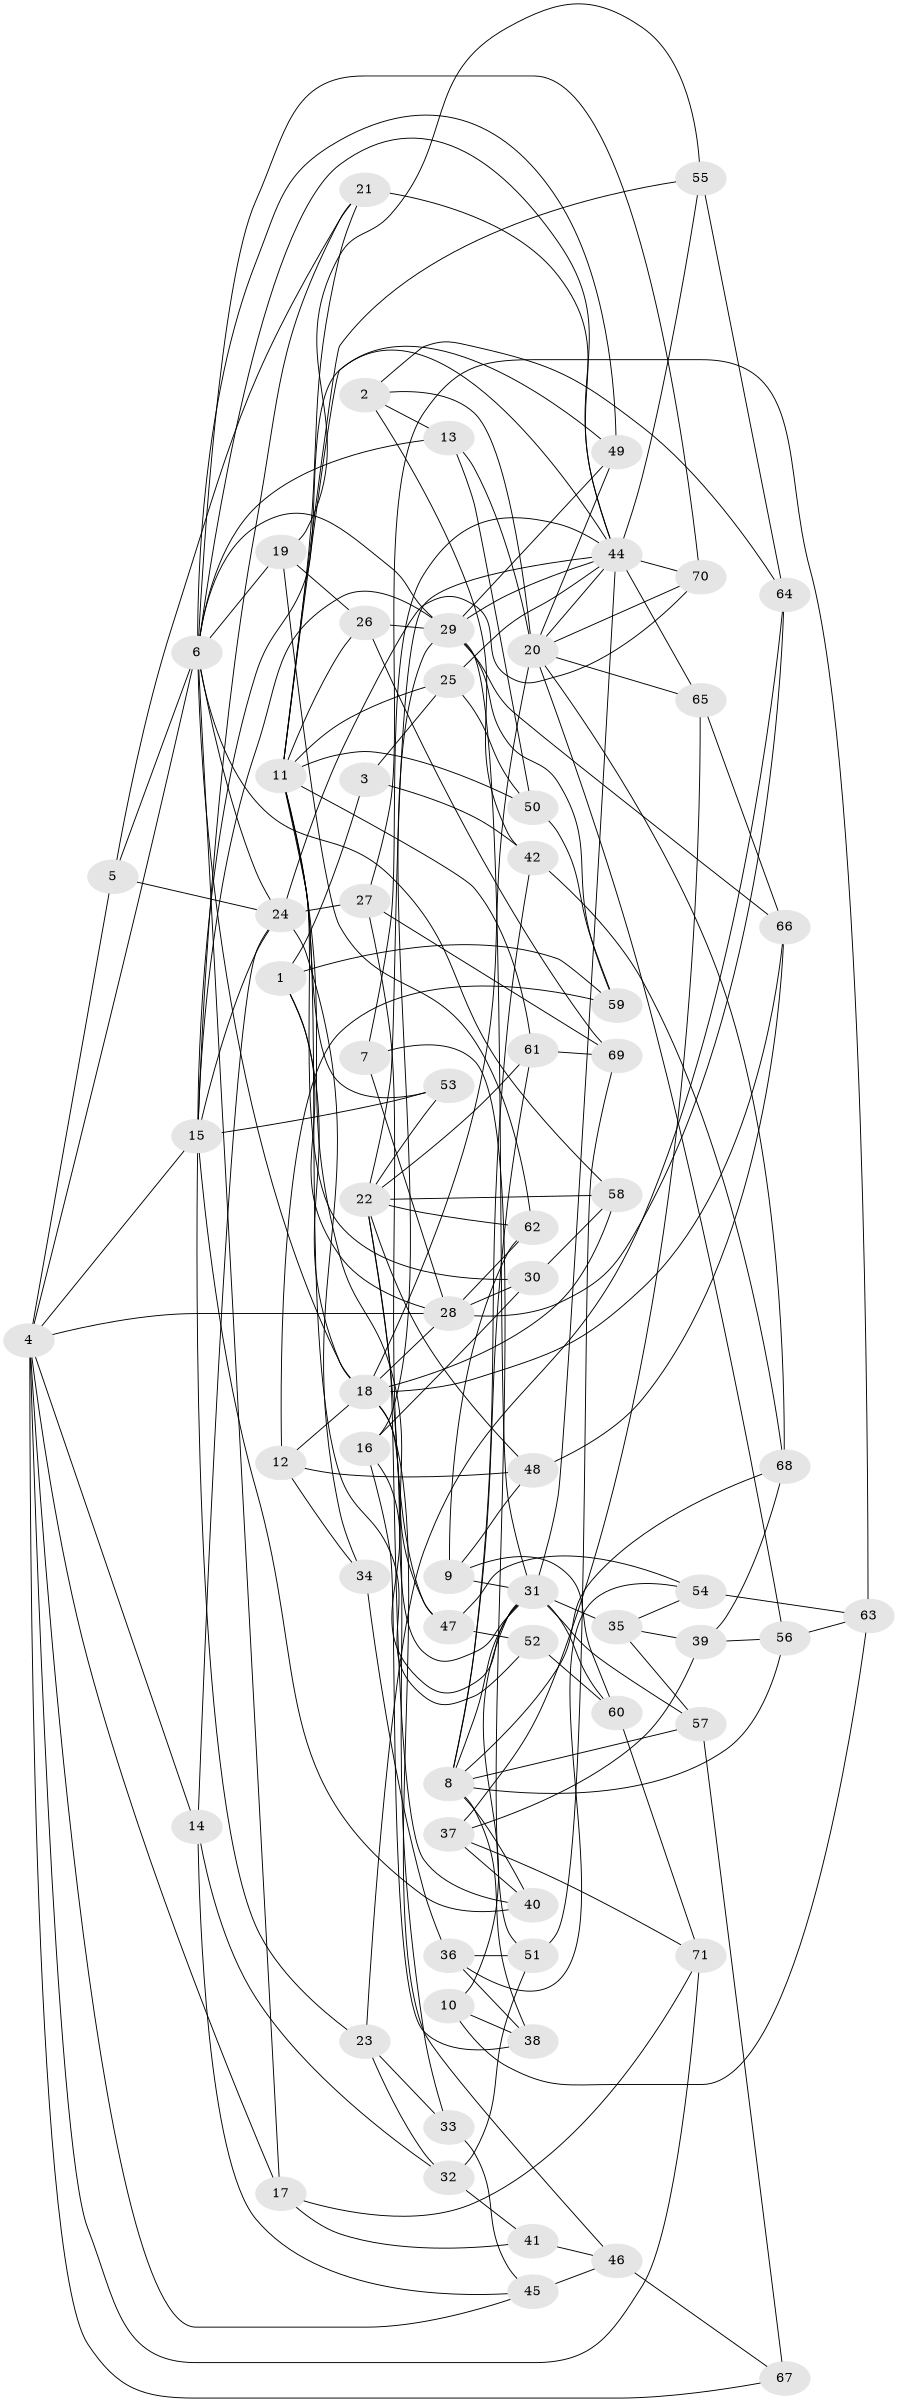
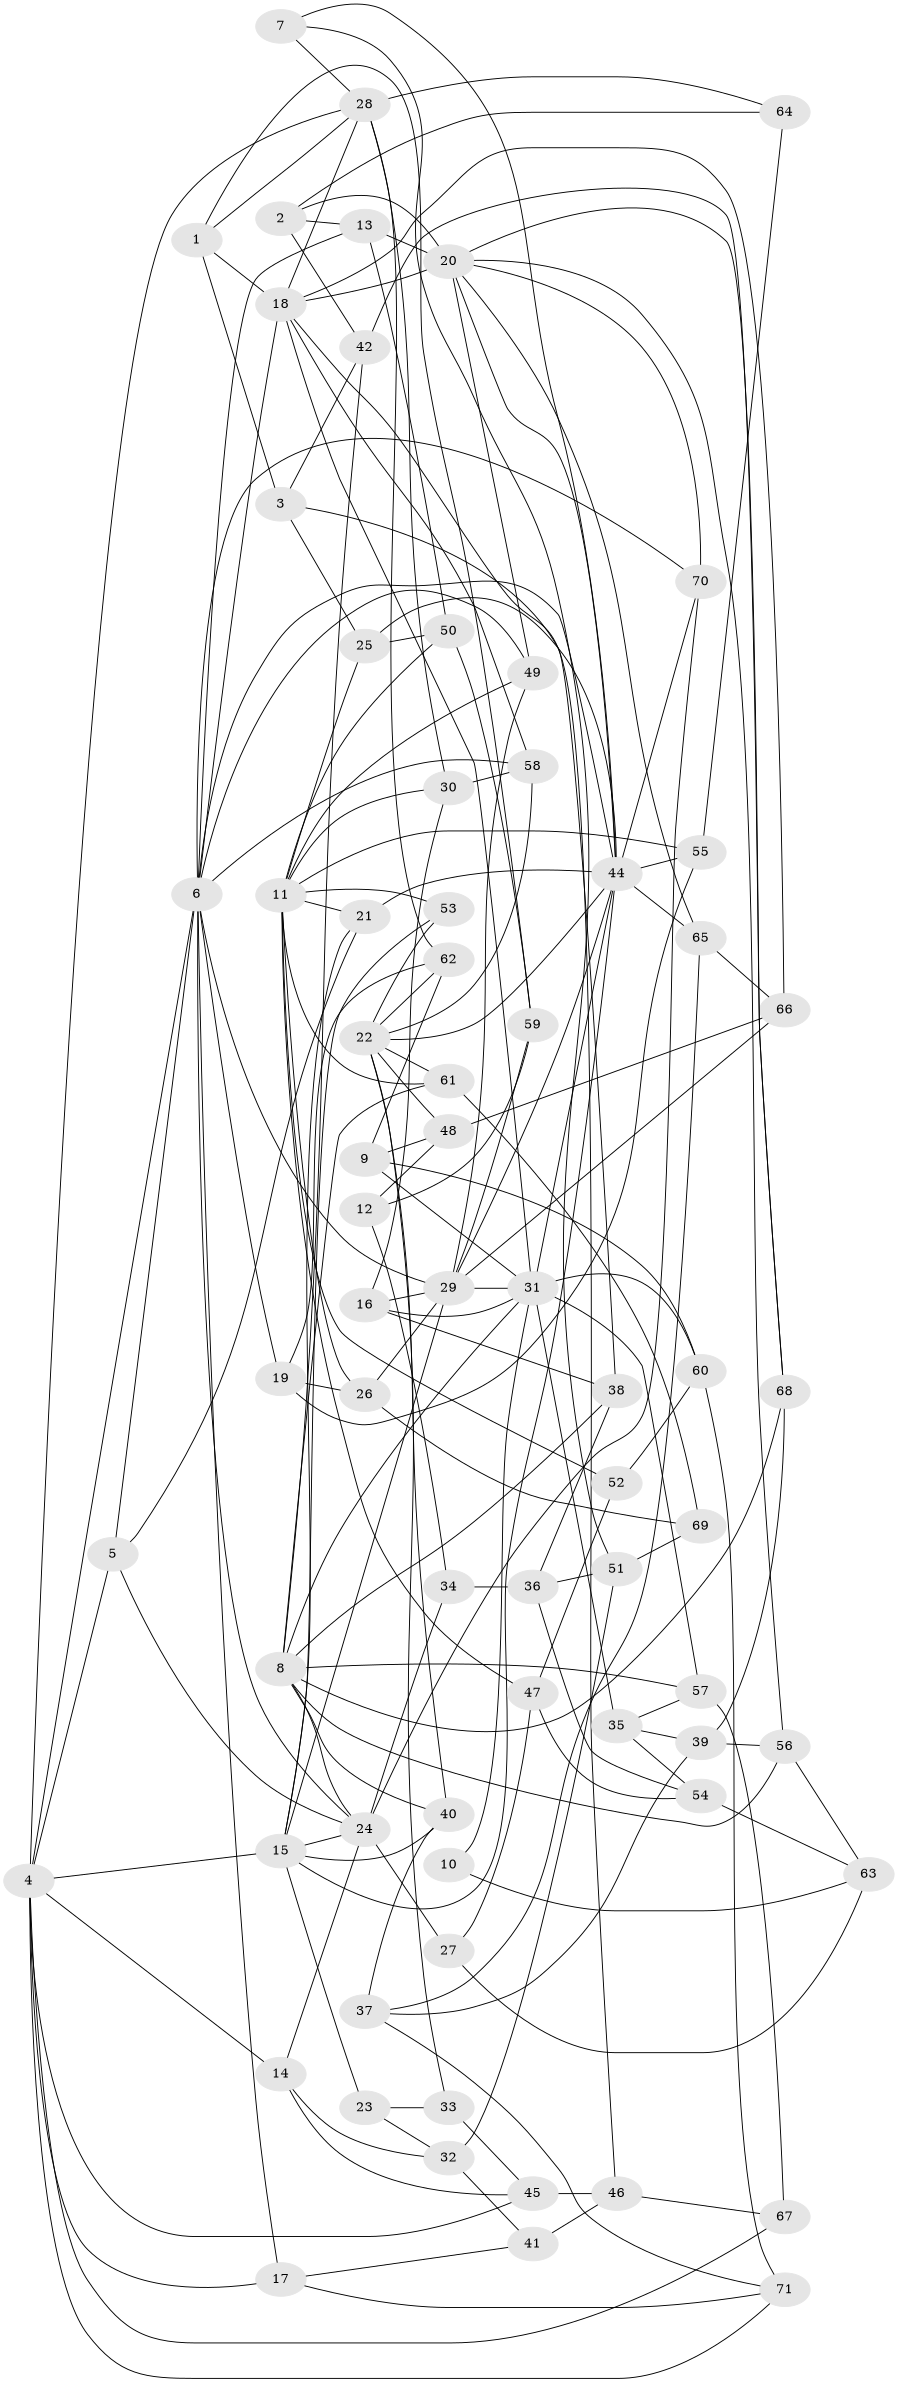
(485, 975) -> none
(579, 1328) -> none
(320, 1430) -> none
none -> (322, 1754)
(491, 2024) -> (598, 1092)
